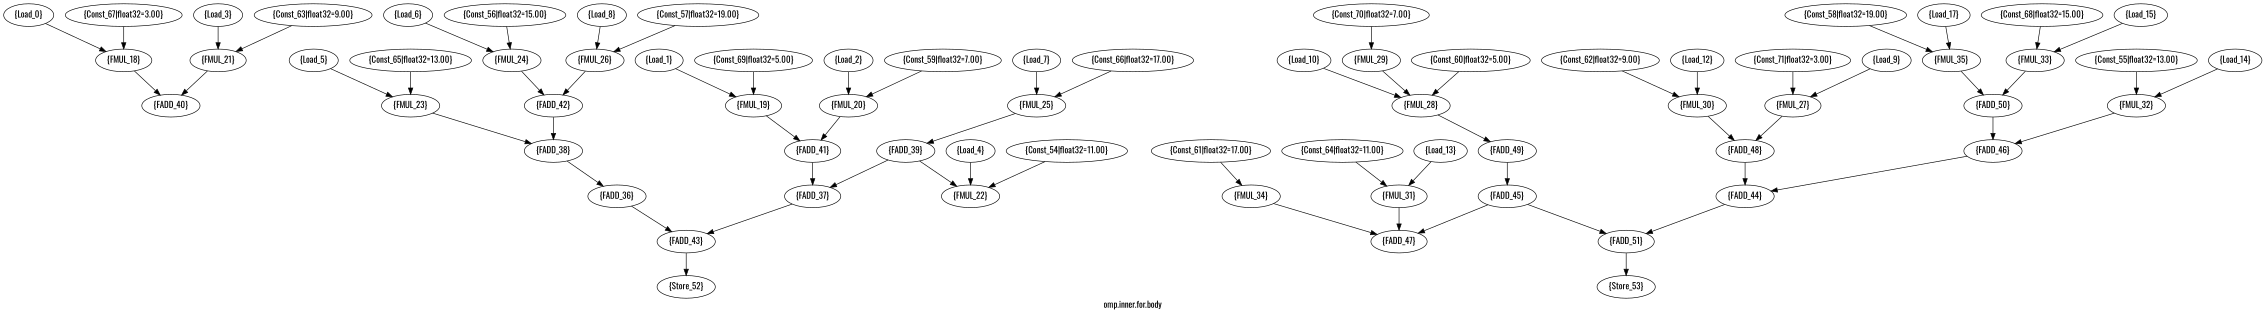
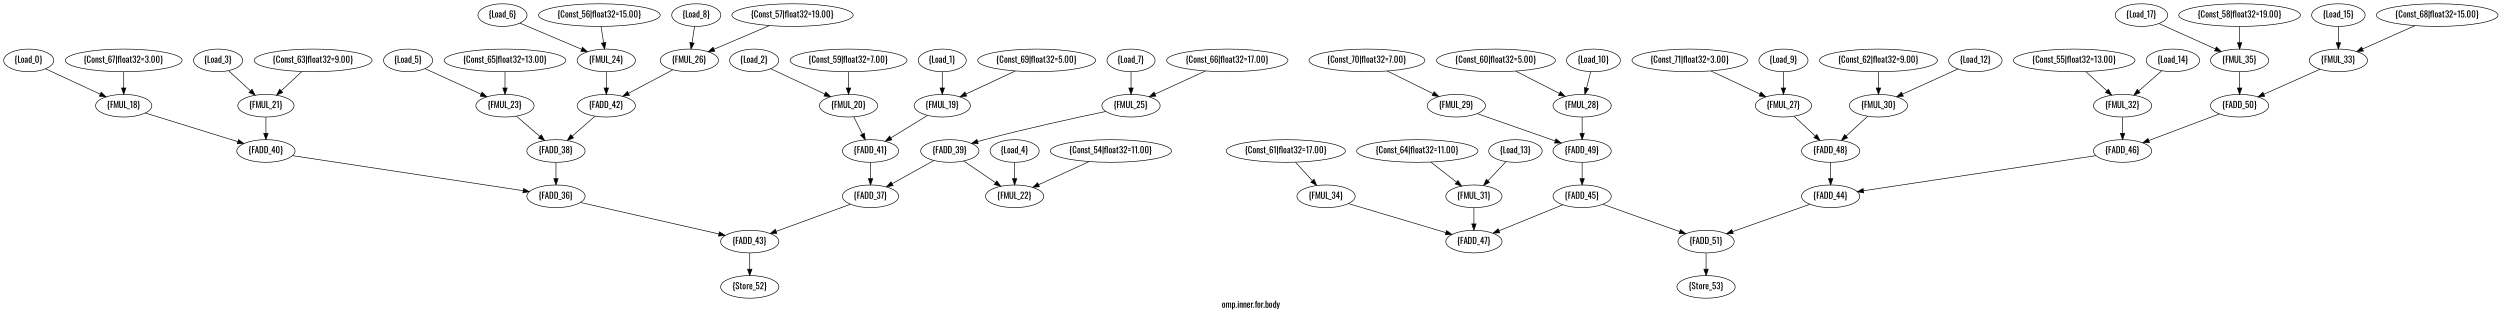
(1394, 81) -> (1516, 127)
none -> (408, 173)
